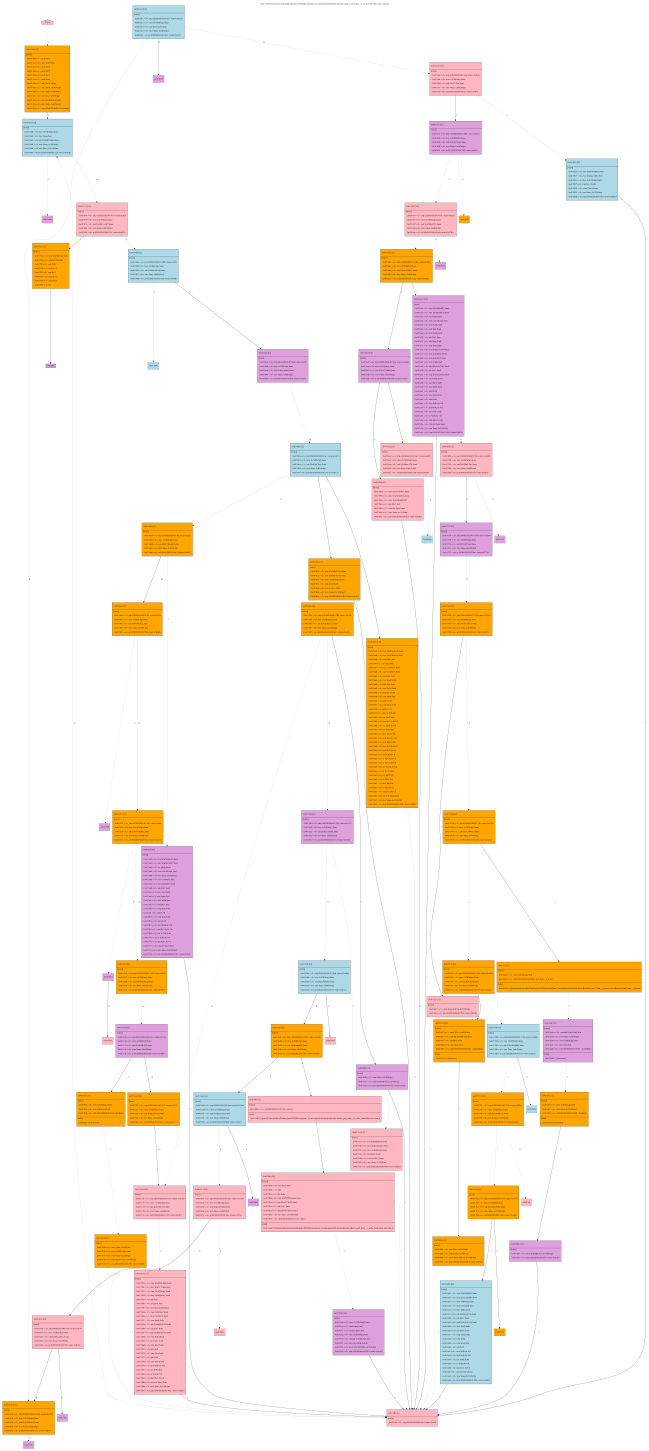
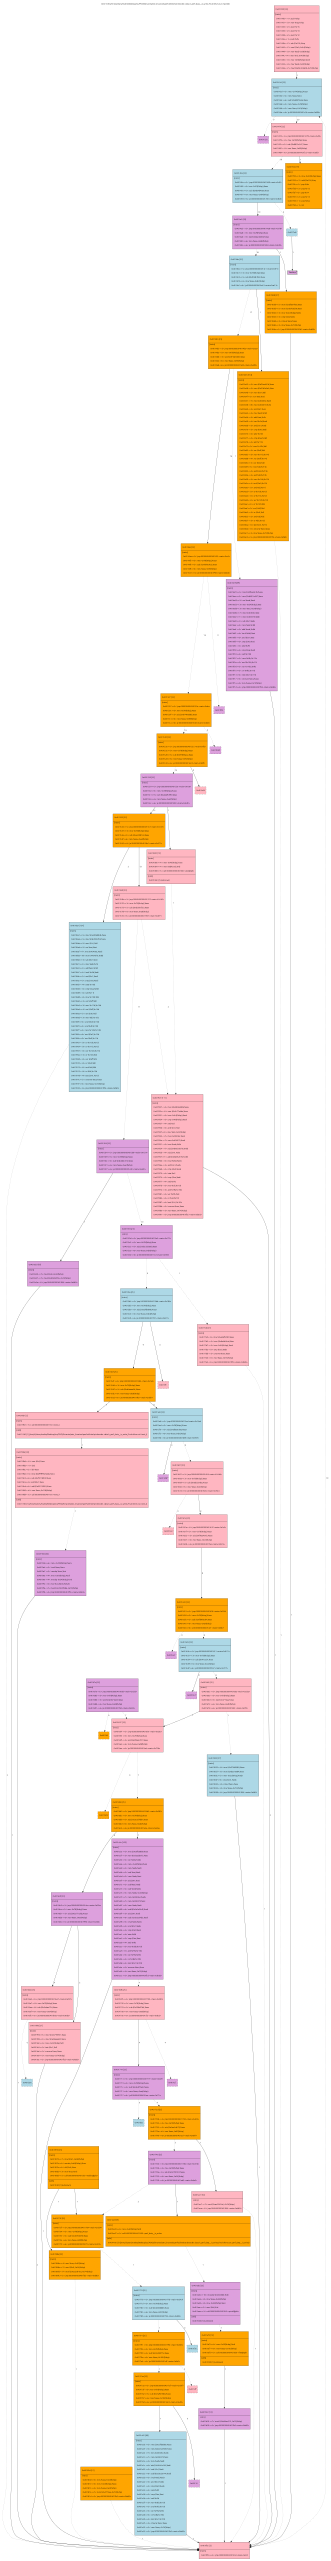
(47, 22) -> none
(47, 79) -> (297, 39)
(456, 108) -> (182, 1719)
(440, 266) -> (103, 1815)
(51, 326) -> (292, 253)
(324, 517) -> (285, 269)
(327, 619) -> (123, 1156)
(29, 697) -> (203, 1634)
(469, 827) -> (174, 2168)
(236, 908) -> (131, 1029)
(480, 1006) -> (76, 2201)
none -> (95, 1007)
(108, 1008) -> (195, 776)
(101, 1109) -> (171, 867)
(111, 1180) -> (174, 988)
(500, 1332) -> (194, 2484)
(62, 1418) -> none
none -> (139, 2123)
